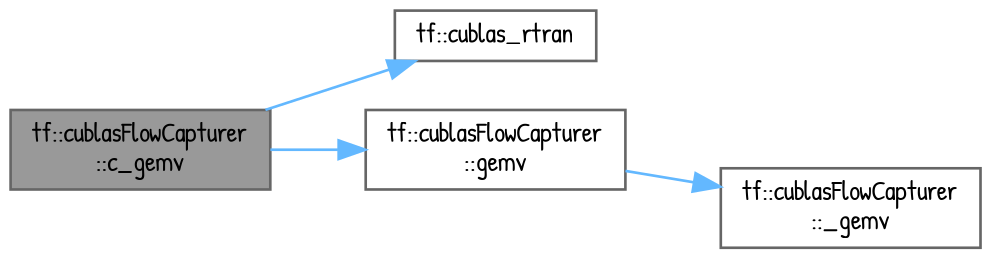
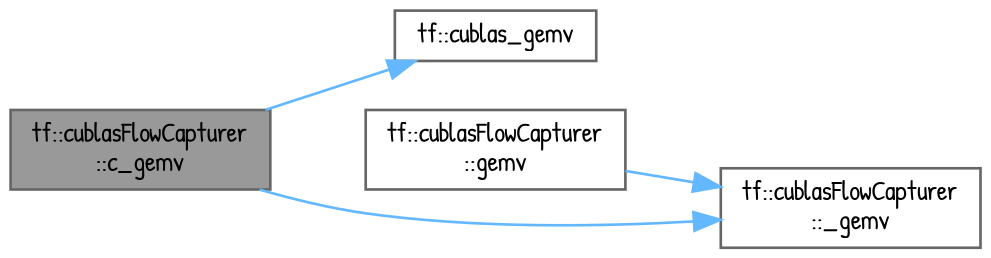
(496, 36) -> (496, 36)
(304, 150) -> (475, 223)
